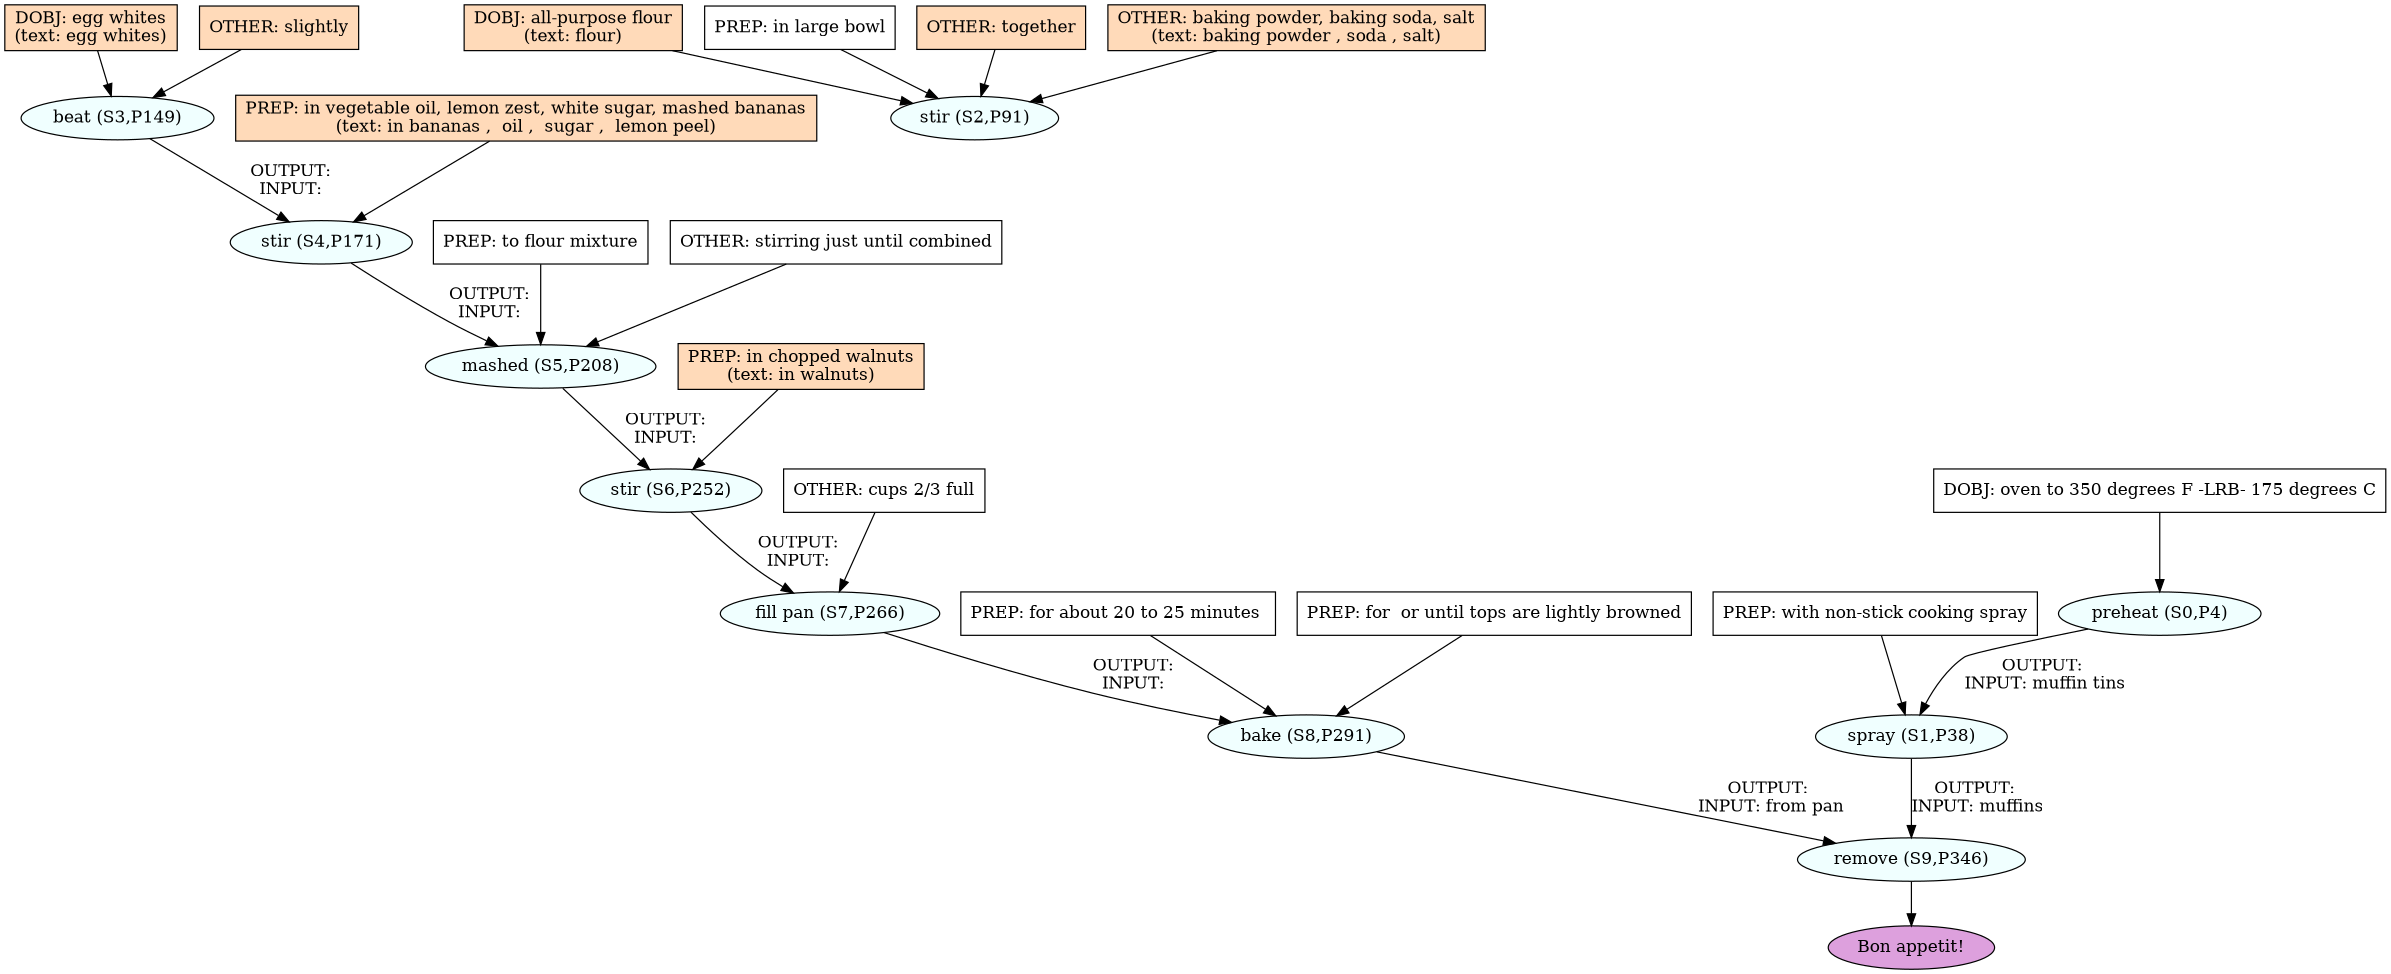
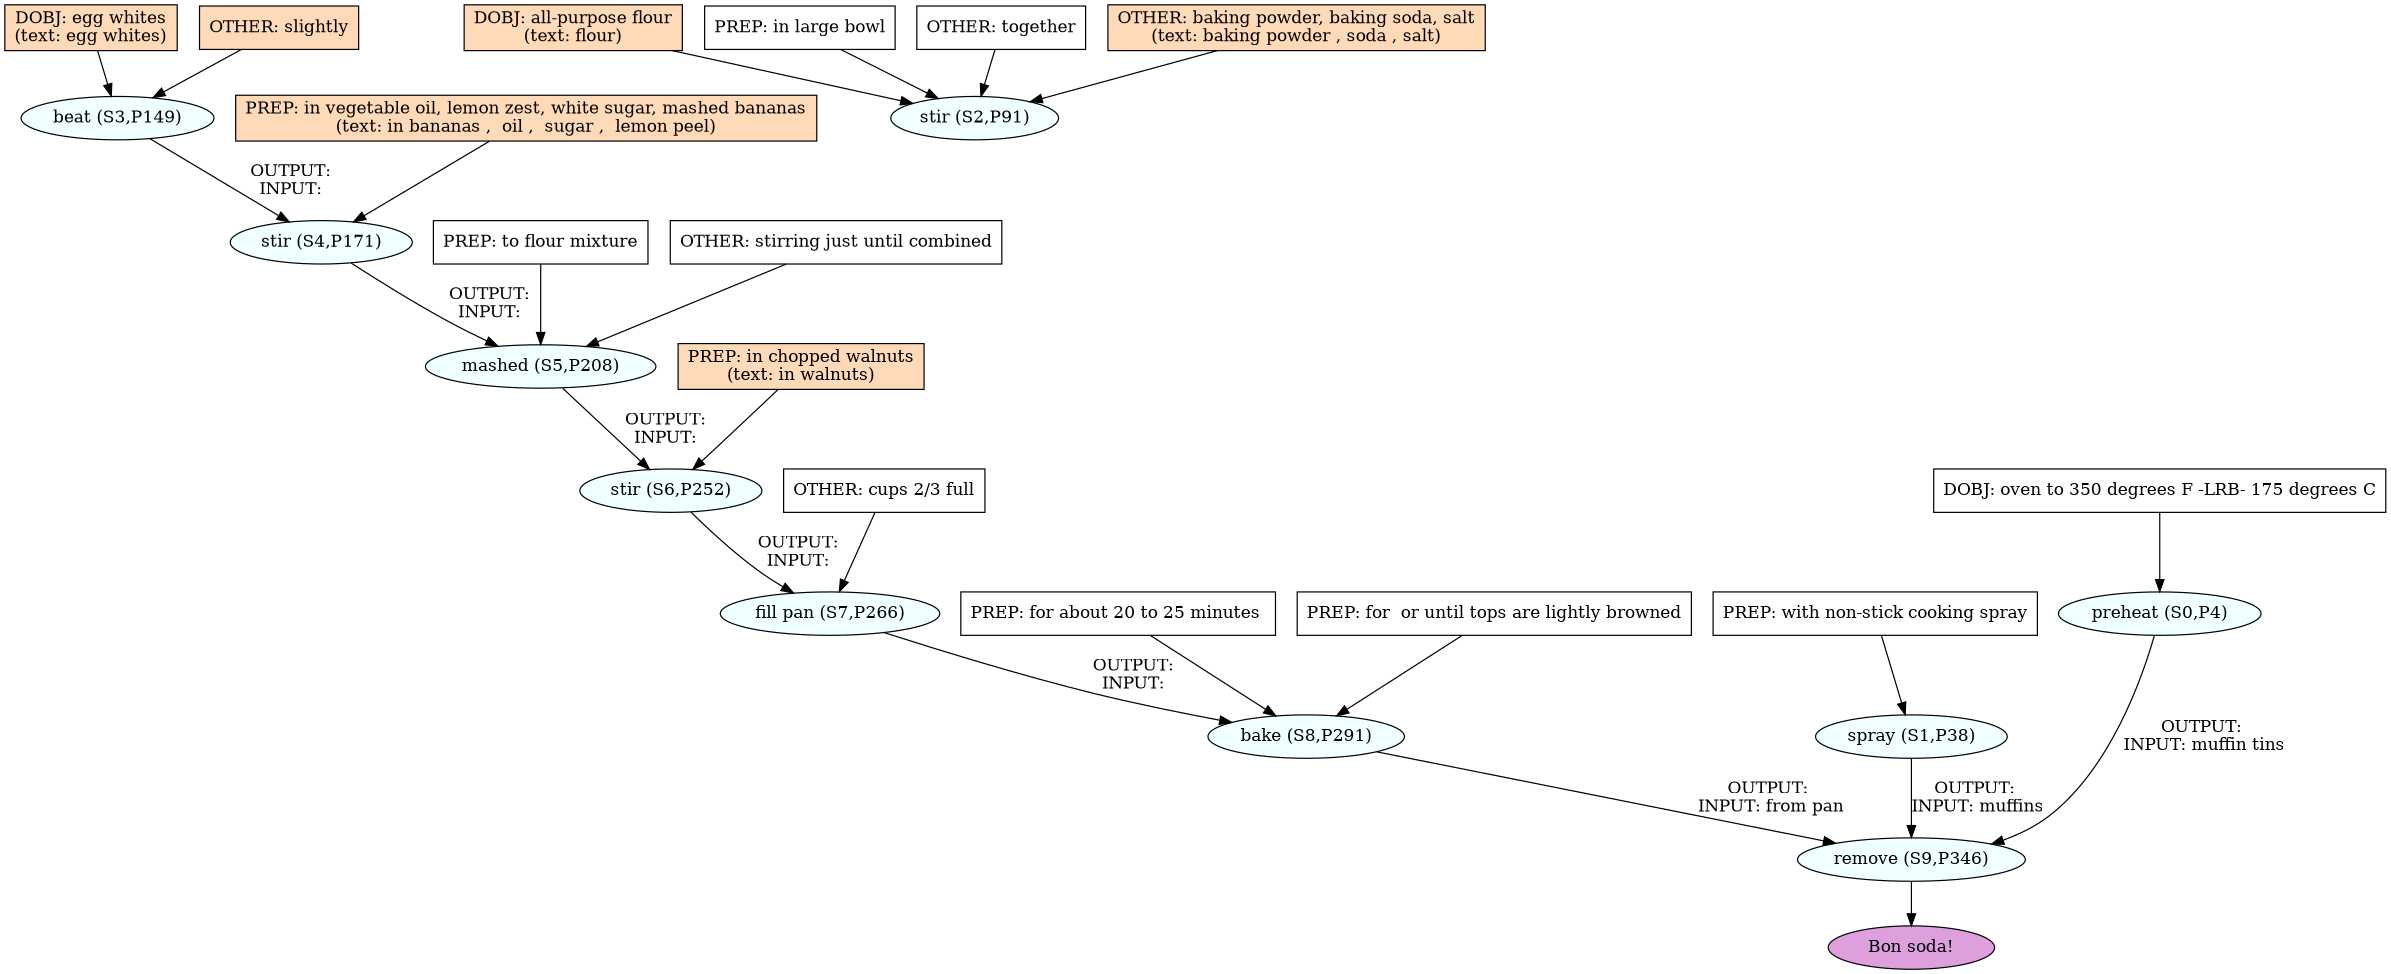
(1001, 28) -> (1001, 28)
(1996, 648) -> (2102, 756)
(1911, 948) -> (1911, 948)
